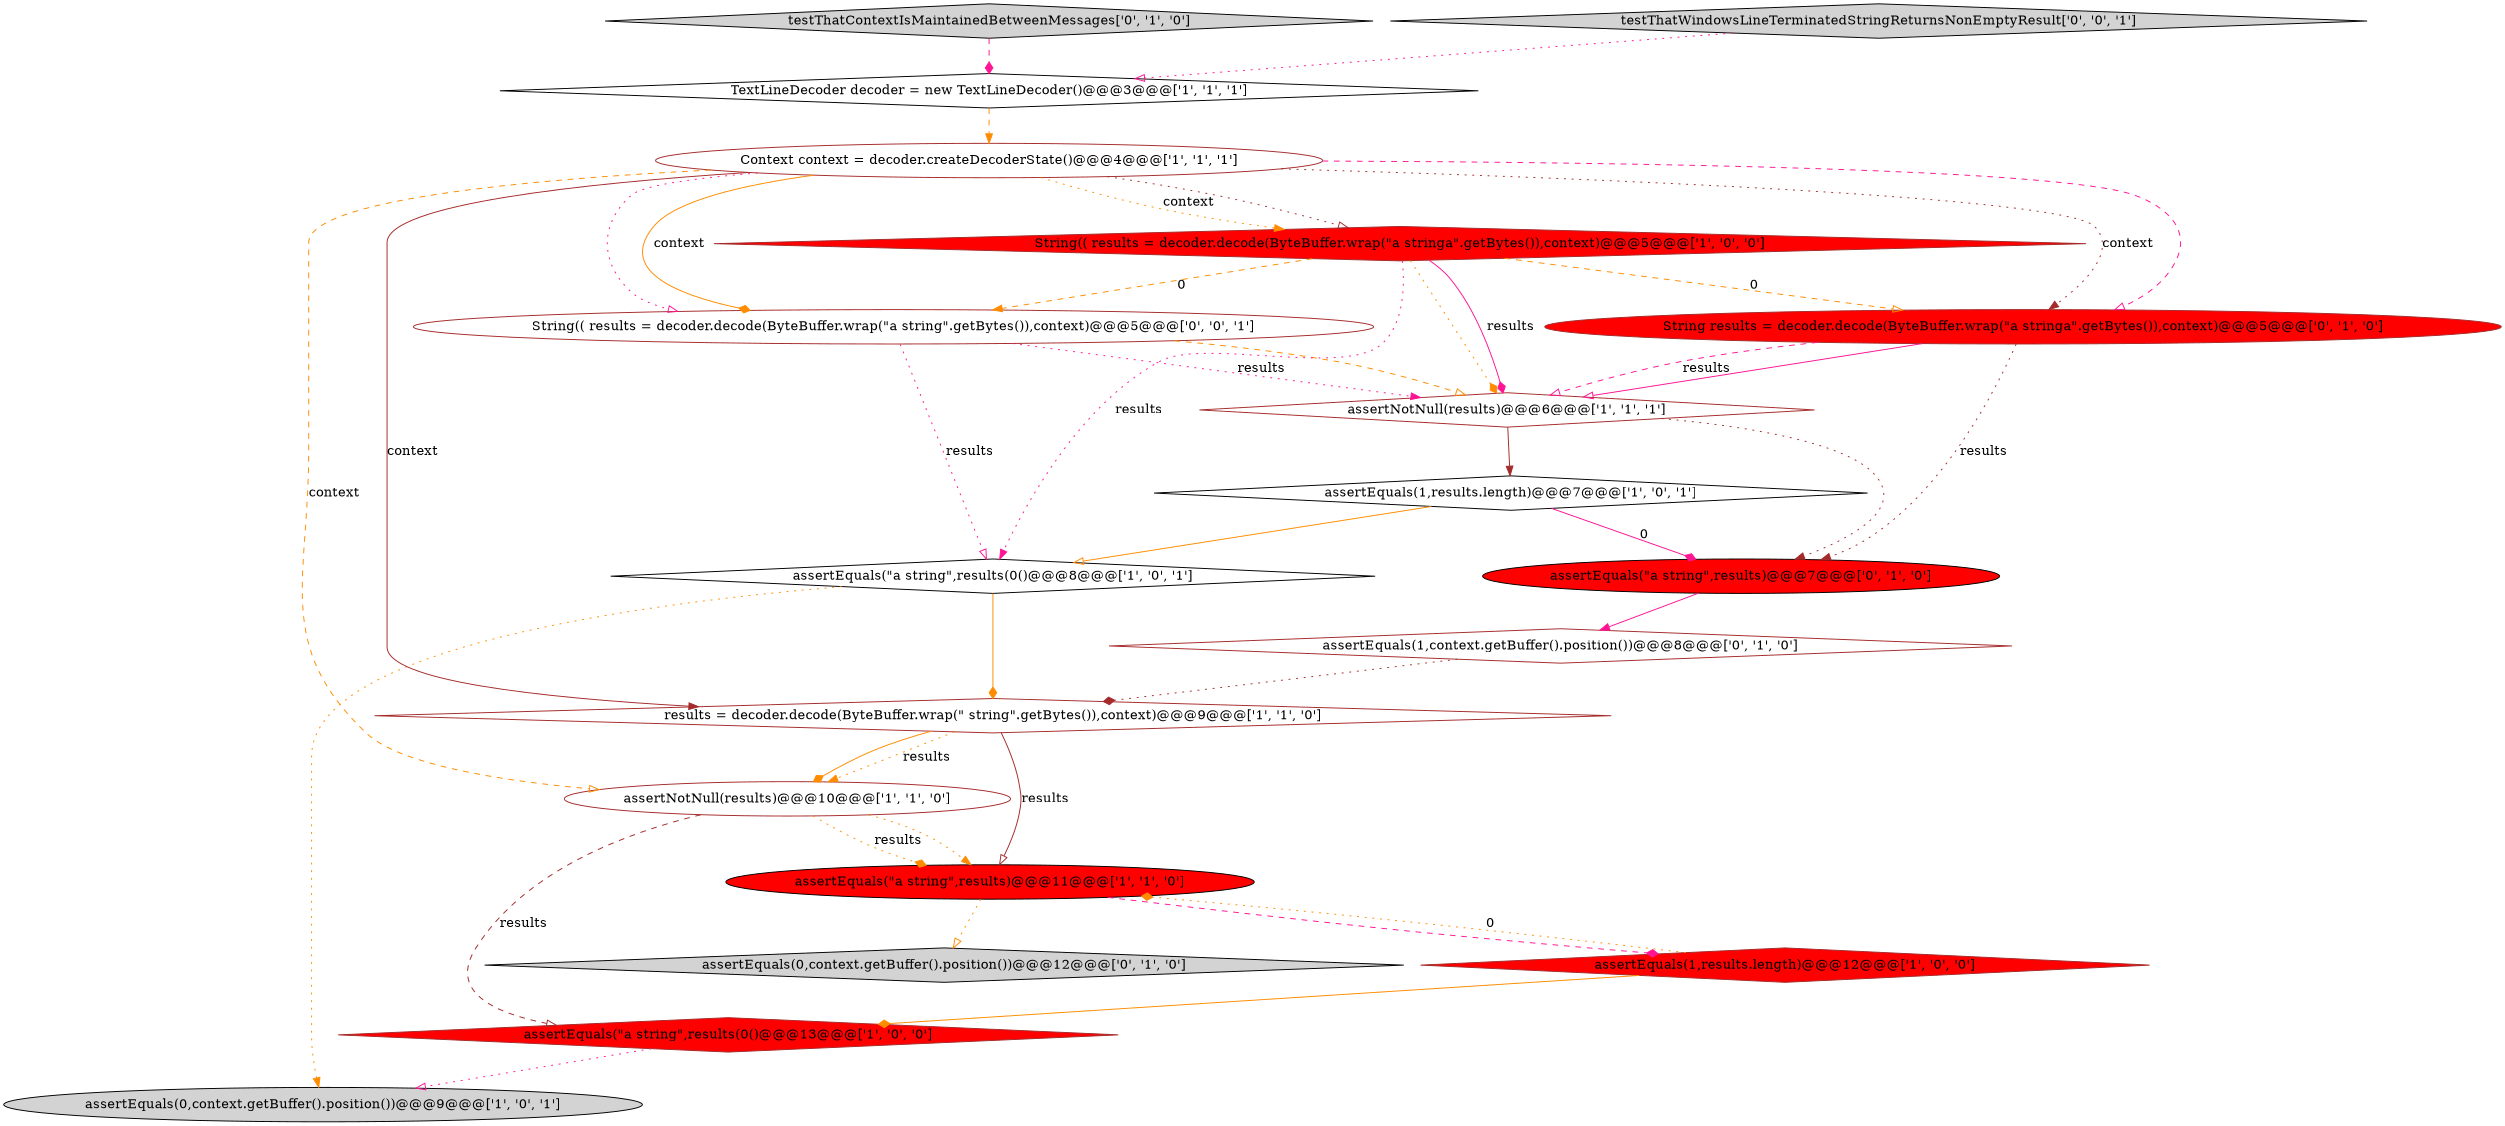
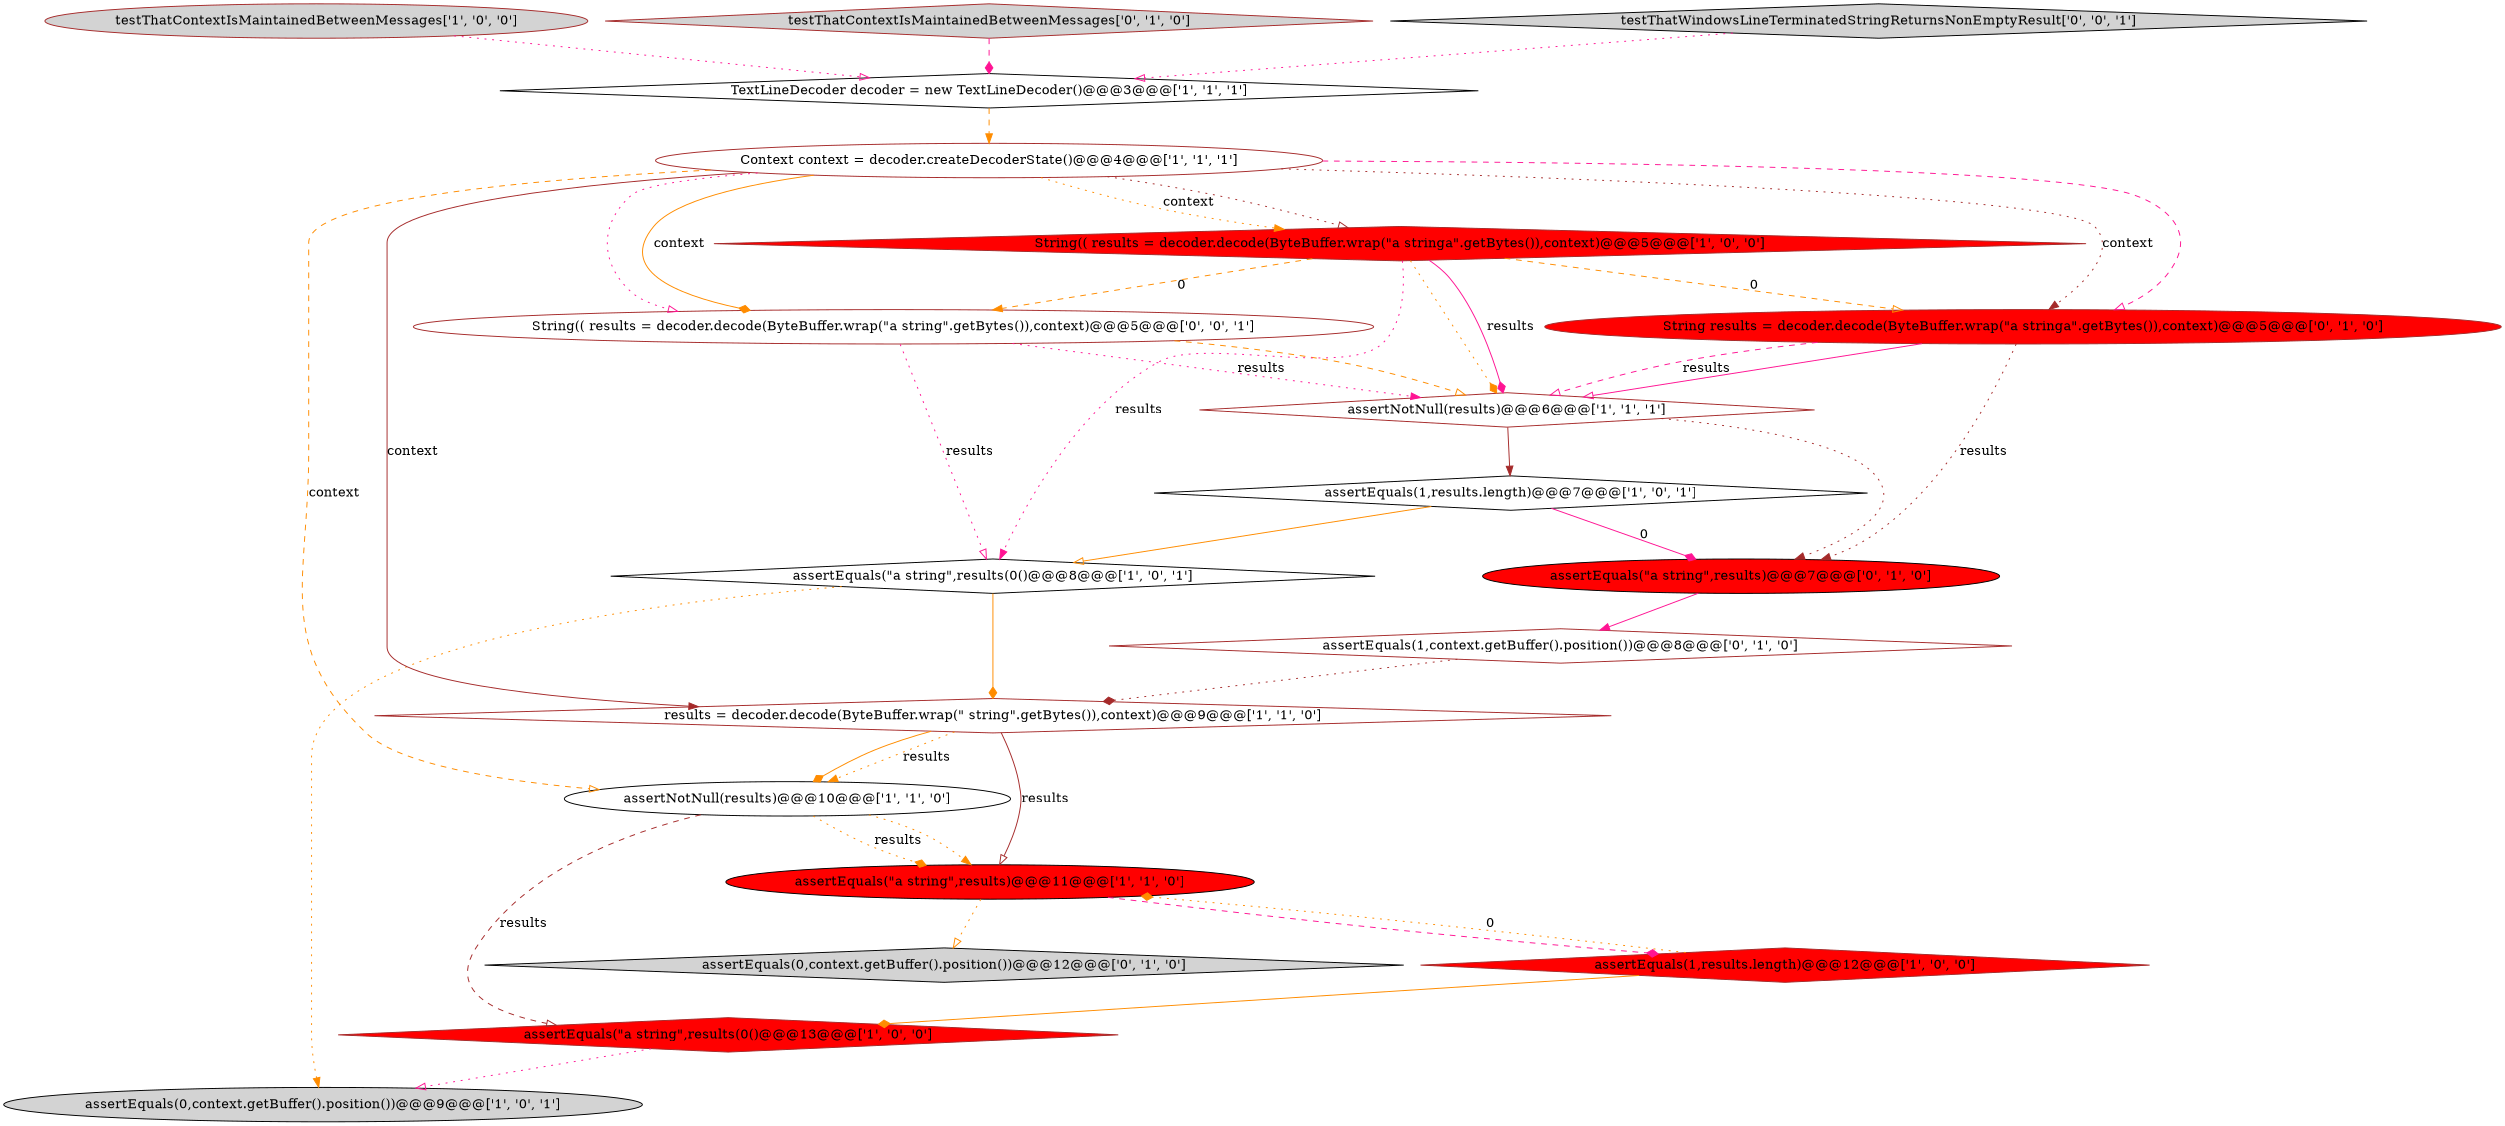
none -> (316, 21)
(989, 21) -> (989, 21)
(787, 799) -> (787, 799)
